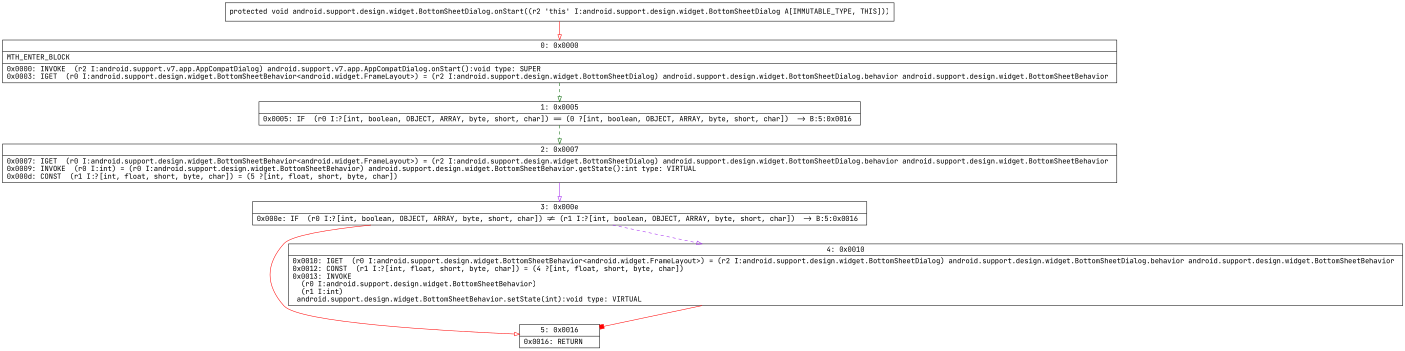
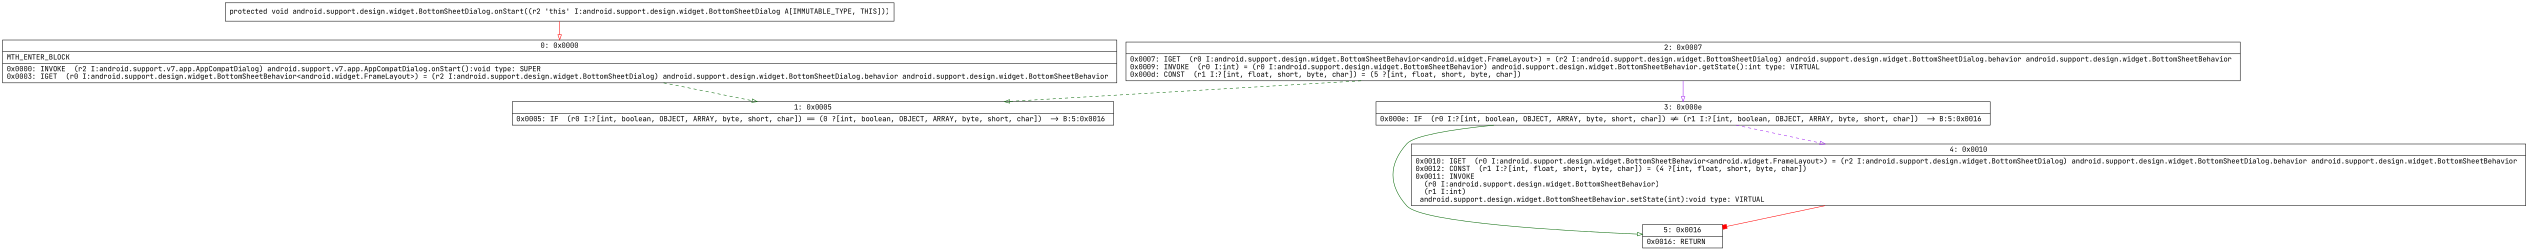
(560, 132) -> (1185, 91)
(326, 277) -> (1449, 177)
(319, 317) -> (1442, 217)
